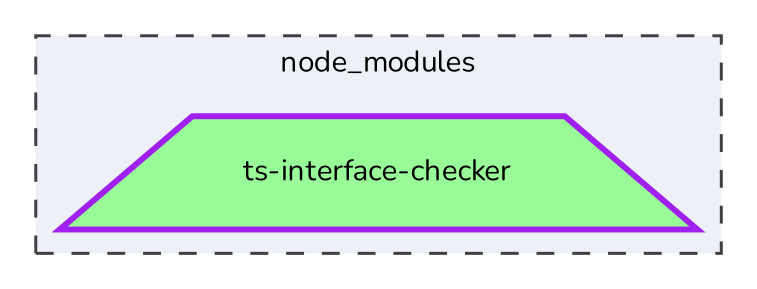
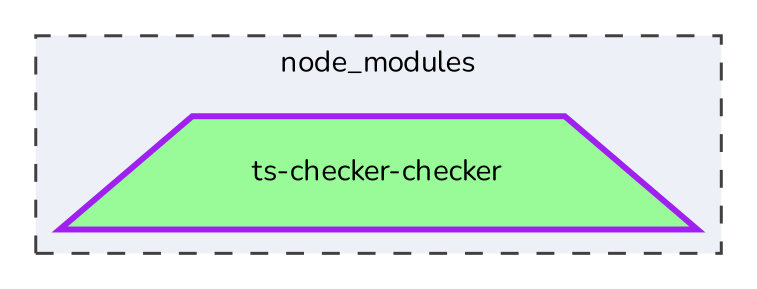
(379, 173) -> (379, 173)
